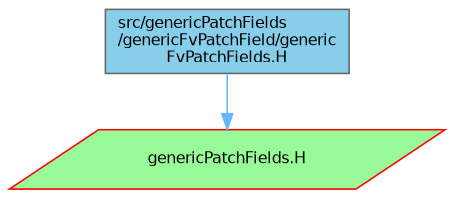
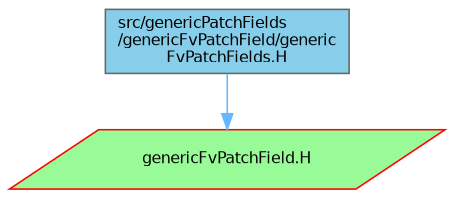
(227, 159) -> (227, 159)
